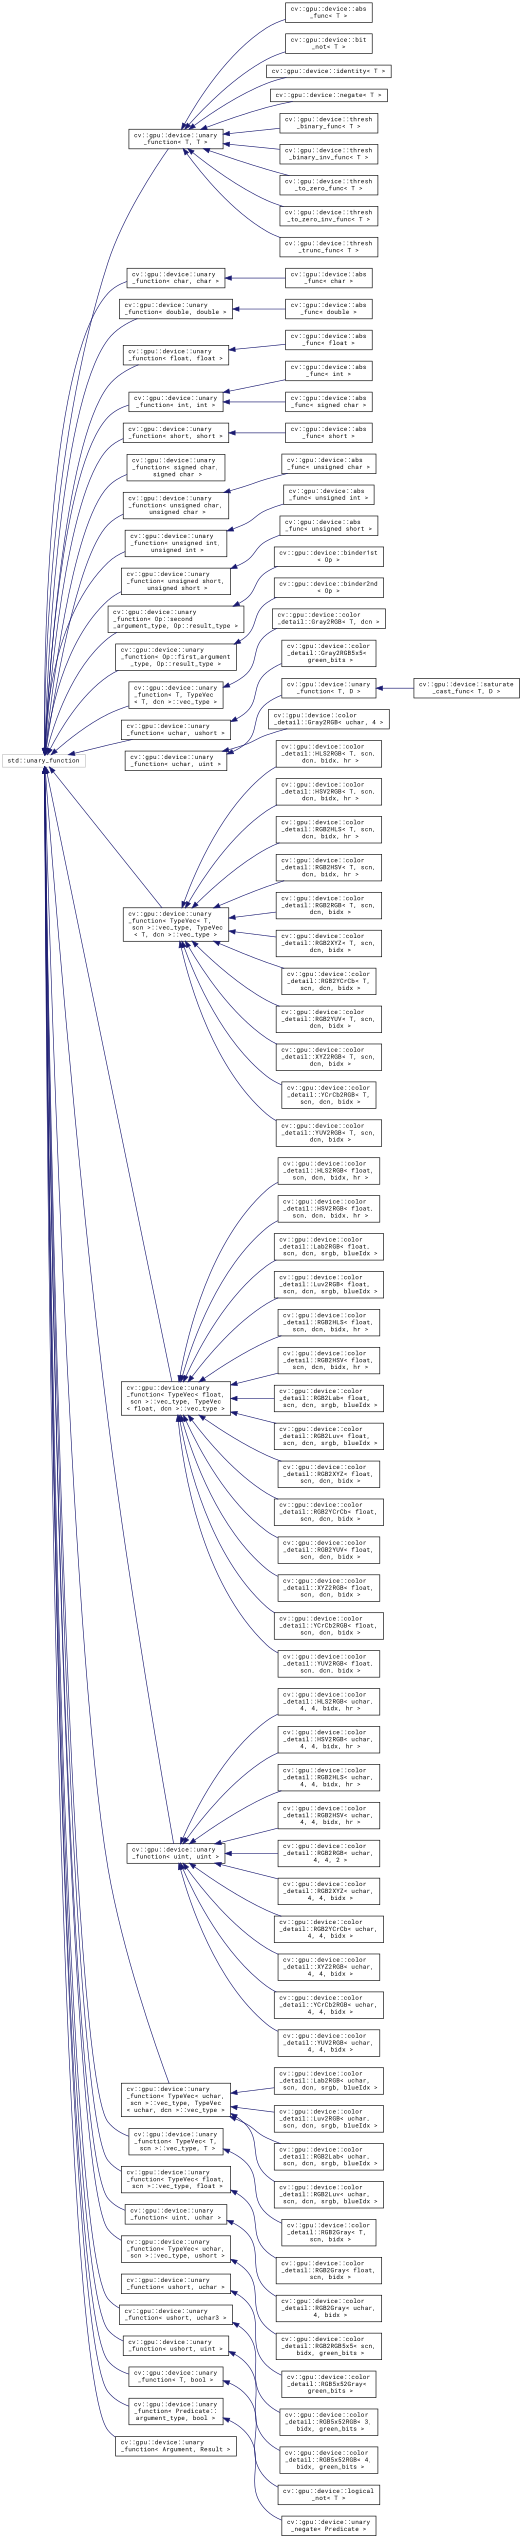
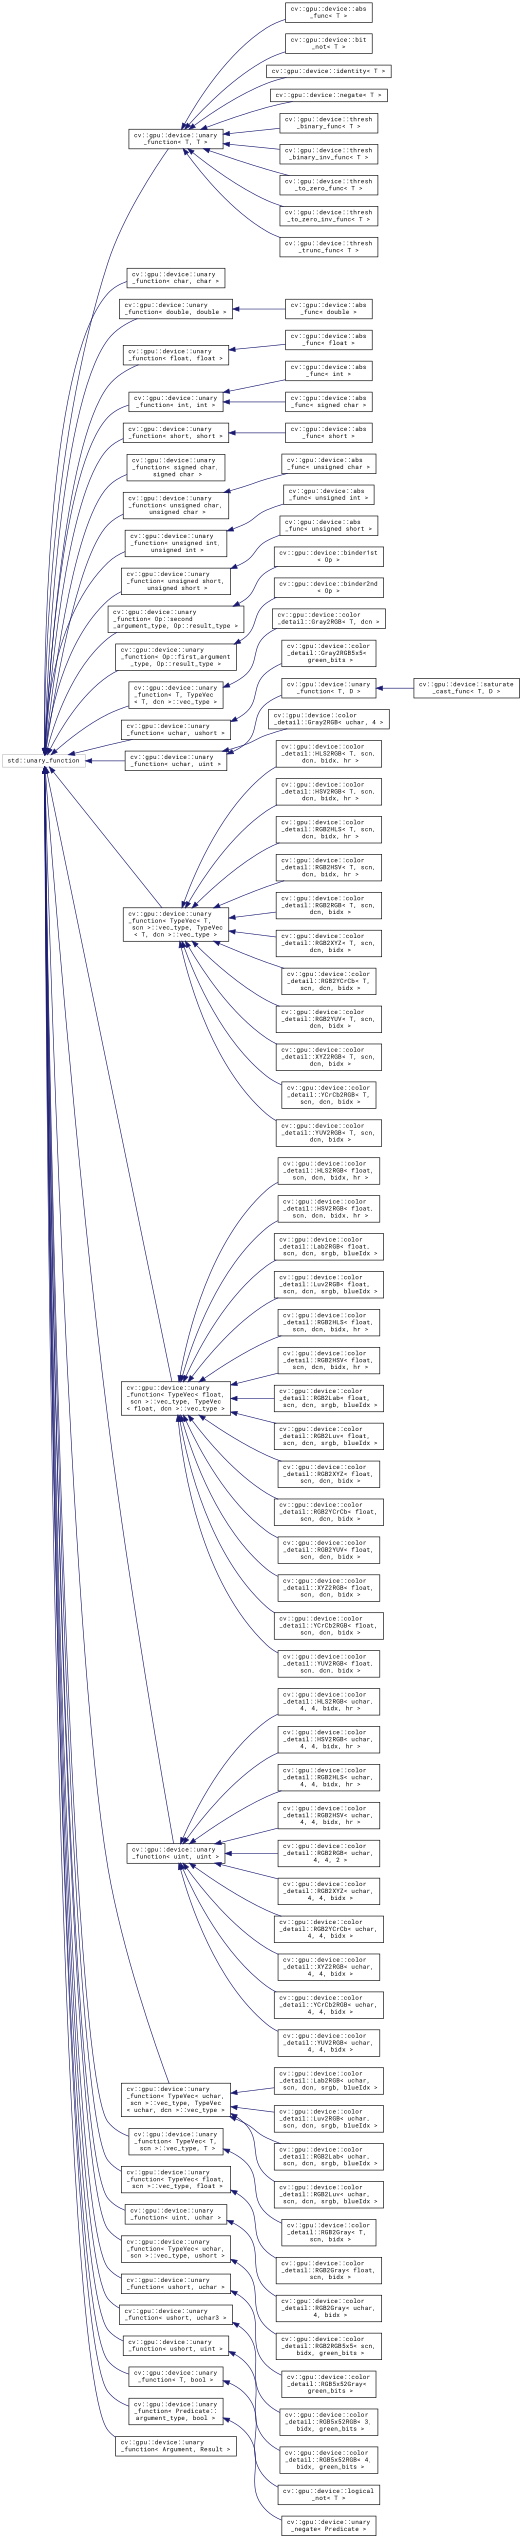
(329, 278) -> none
none -> (108, 761)
none -> (57, 1531)
